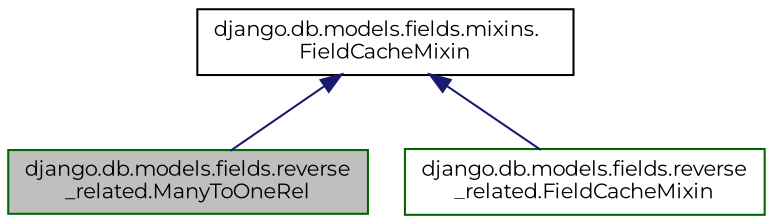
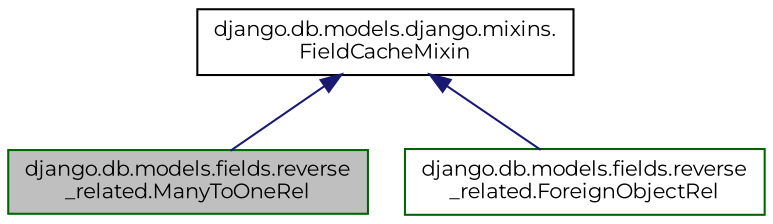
(385, 42) -> (385, 42)
(585, 182) -> (585, 182)
